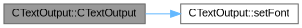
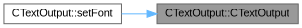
(158, 14) -> (134, 14)
